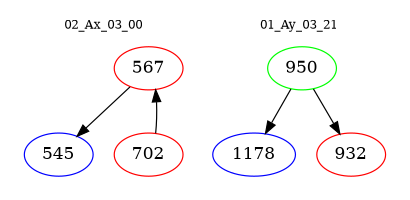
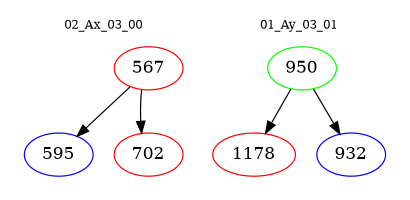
(299, 26) -> (299, 26)
(157, 118) -> (141, 105)
(59, 155) -> (59, 155)
(254, 155) -> (254, 155)
(351, 155) -> (351, 155)
